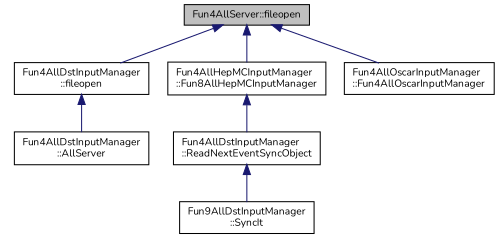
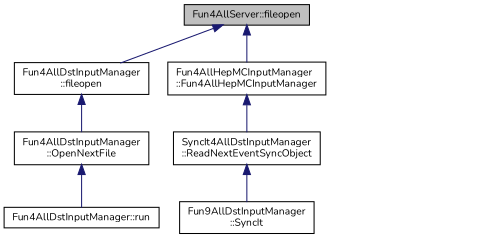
(247, 79) -> (247, 79)
(419, 79) -> none
(82, 148) -> (82, 148)
(247, 148) -> (247, 148)
none -> (82, 218)
